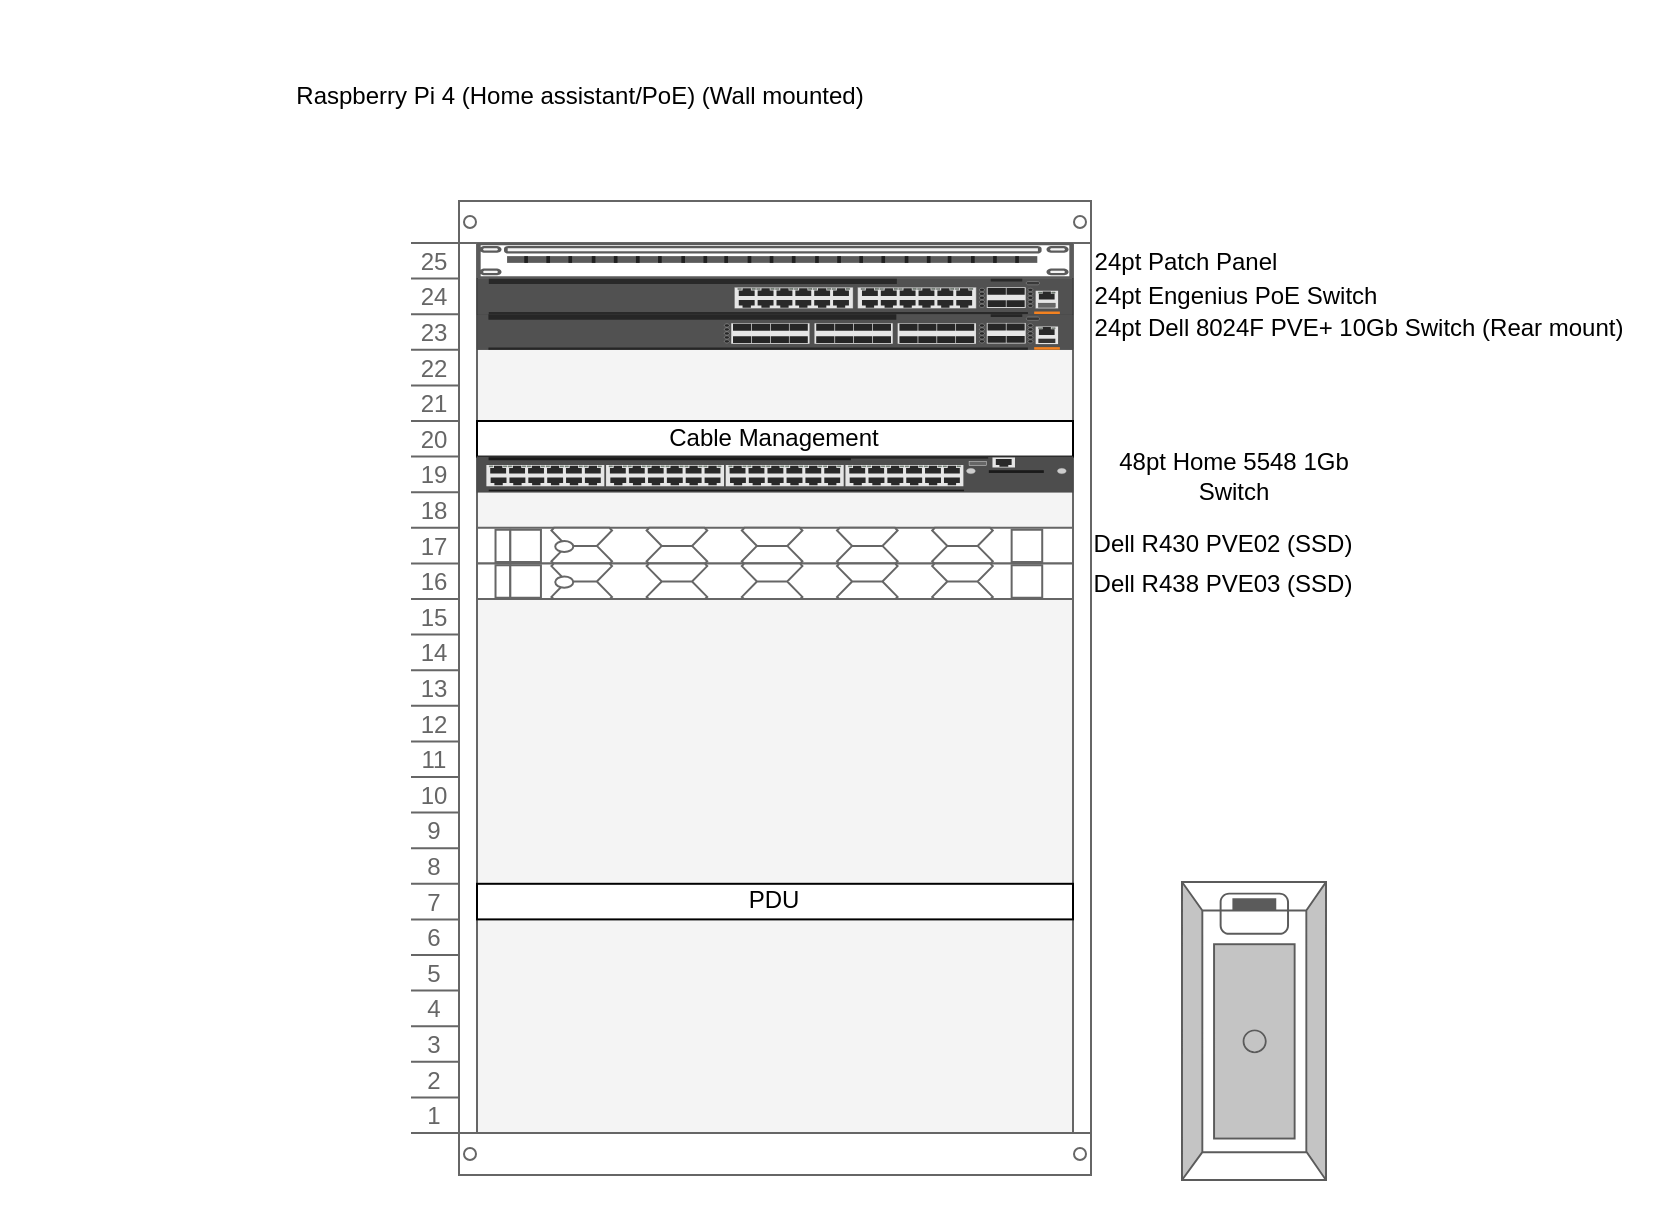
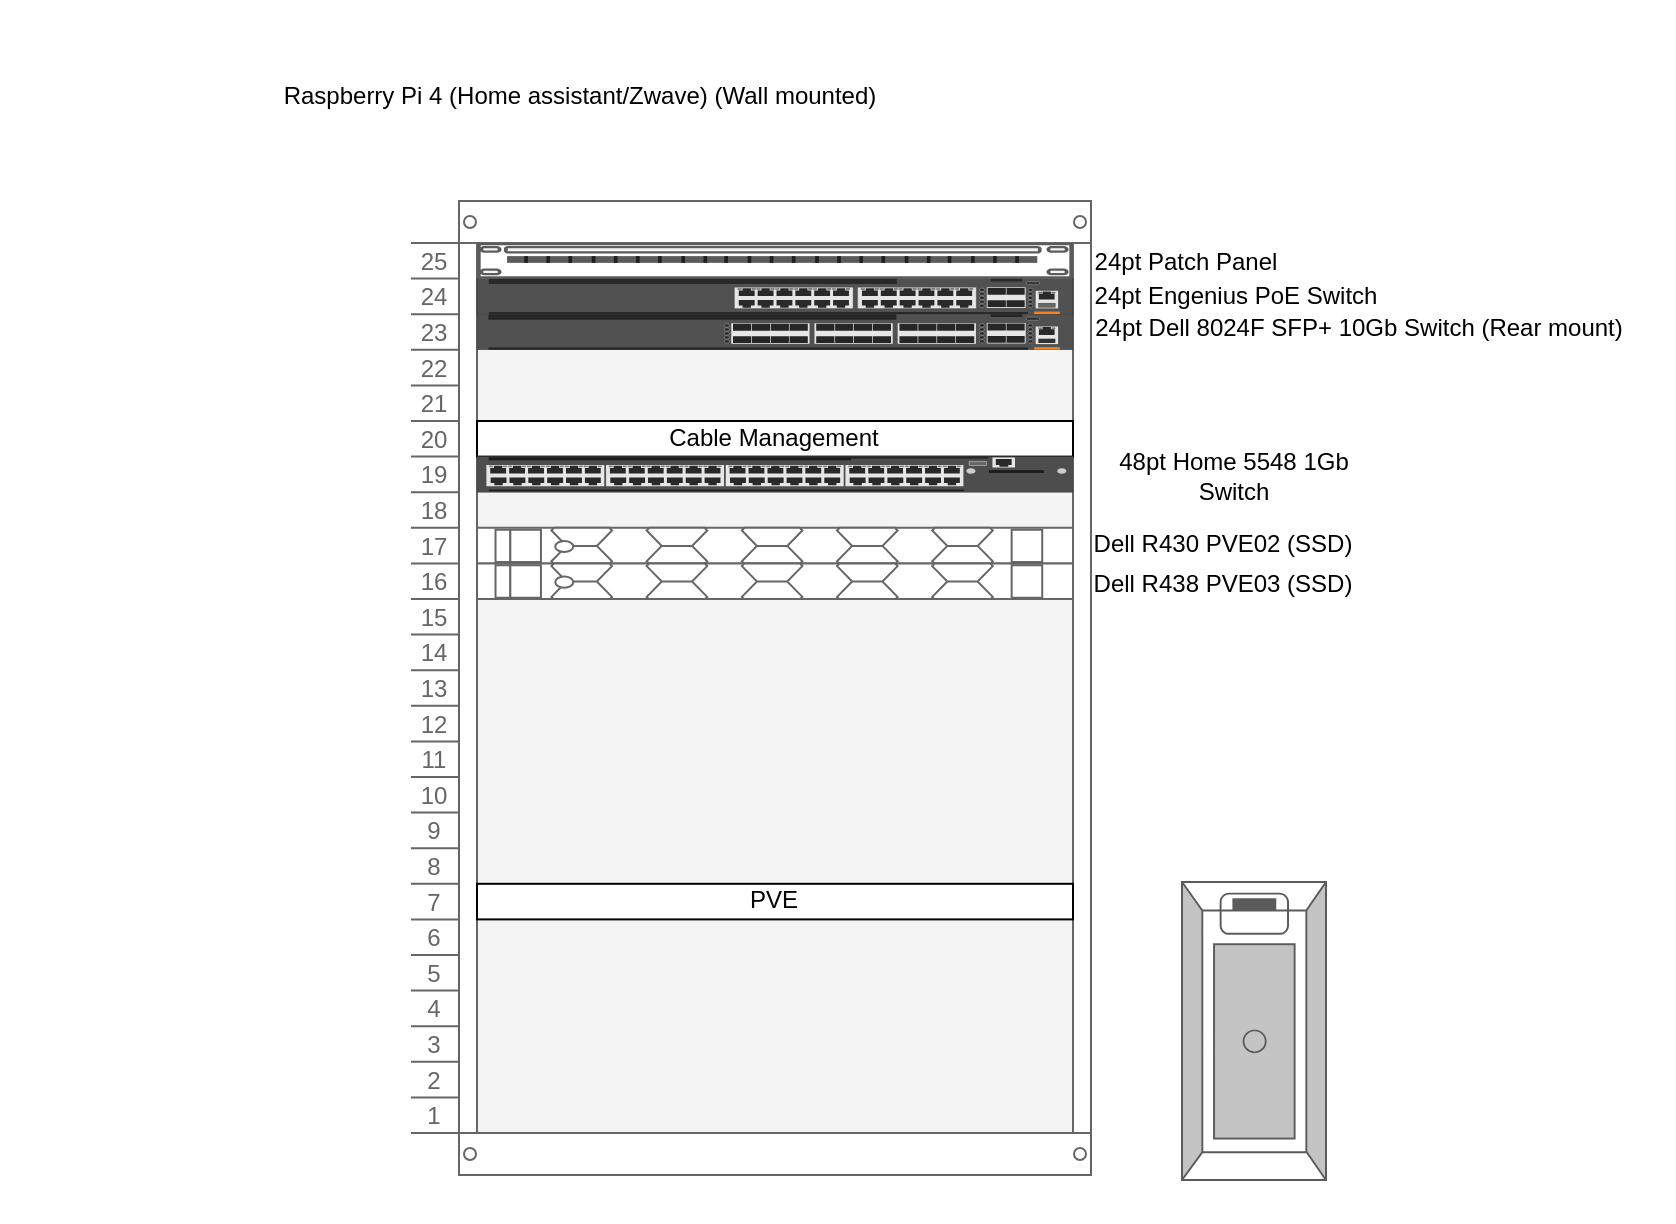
(581, 97) -> (581, 97)
(1360, 329) -> (1360, 329)
(775, 901) -> (775, 901)
